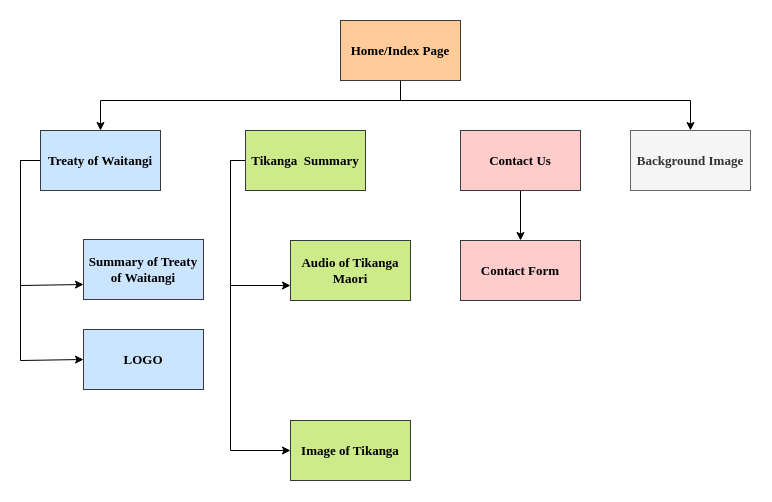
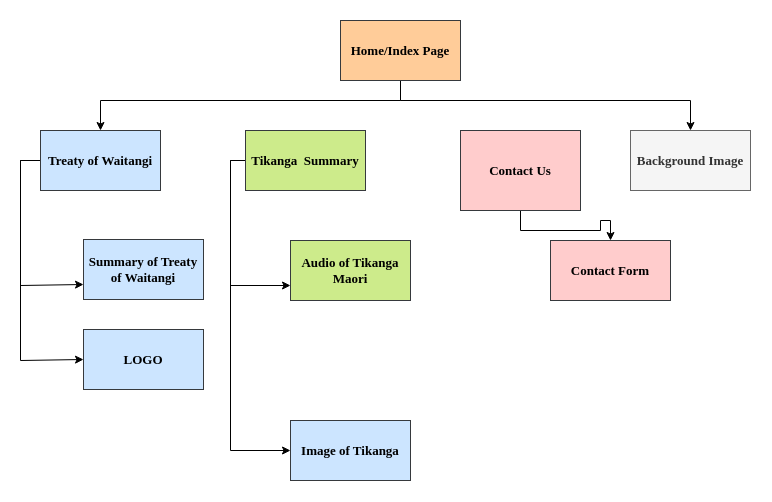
(521, 161) -> (521, 171)
(521, 271) -> (611, 271)
(351, 451) -> (351, 451)
